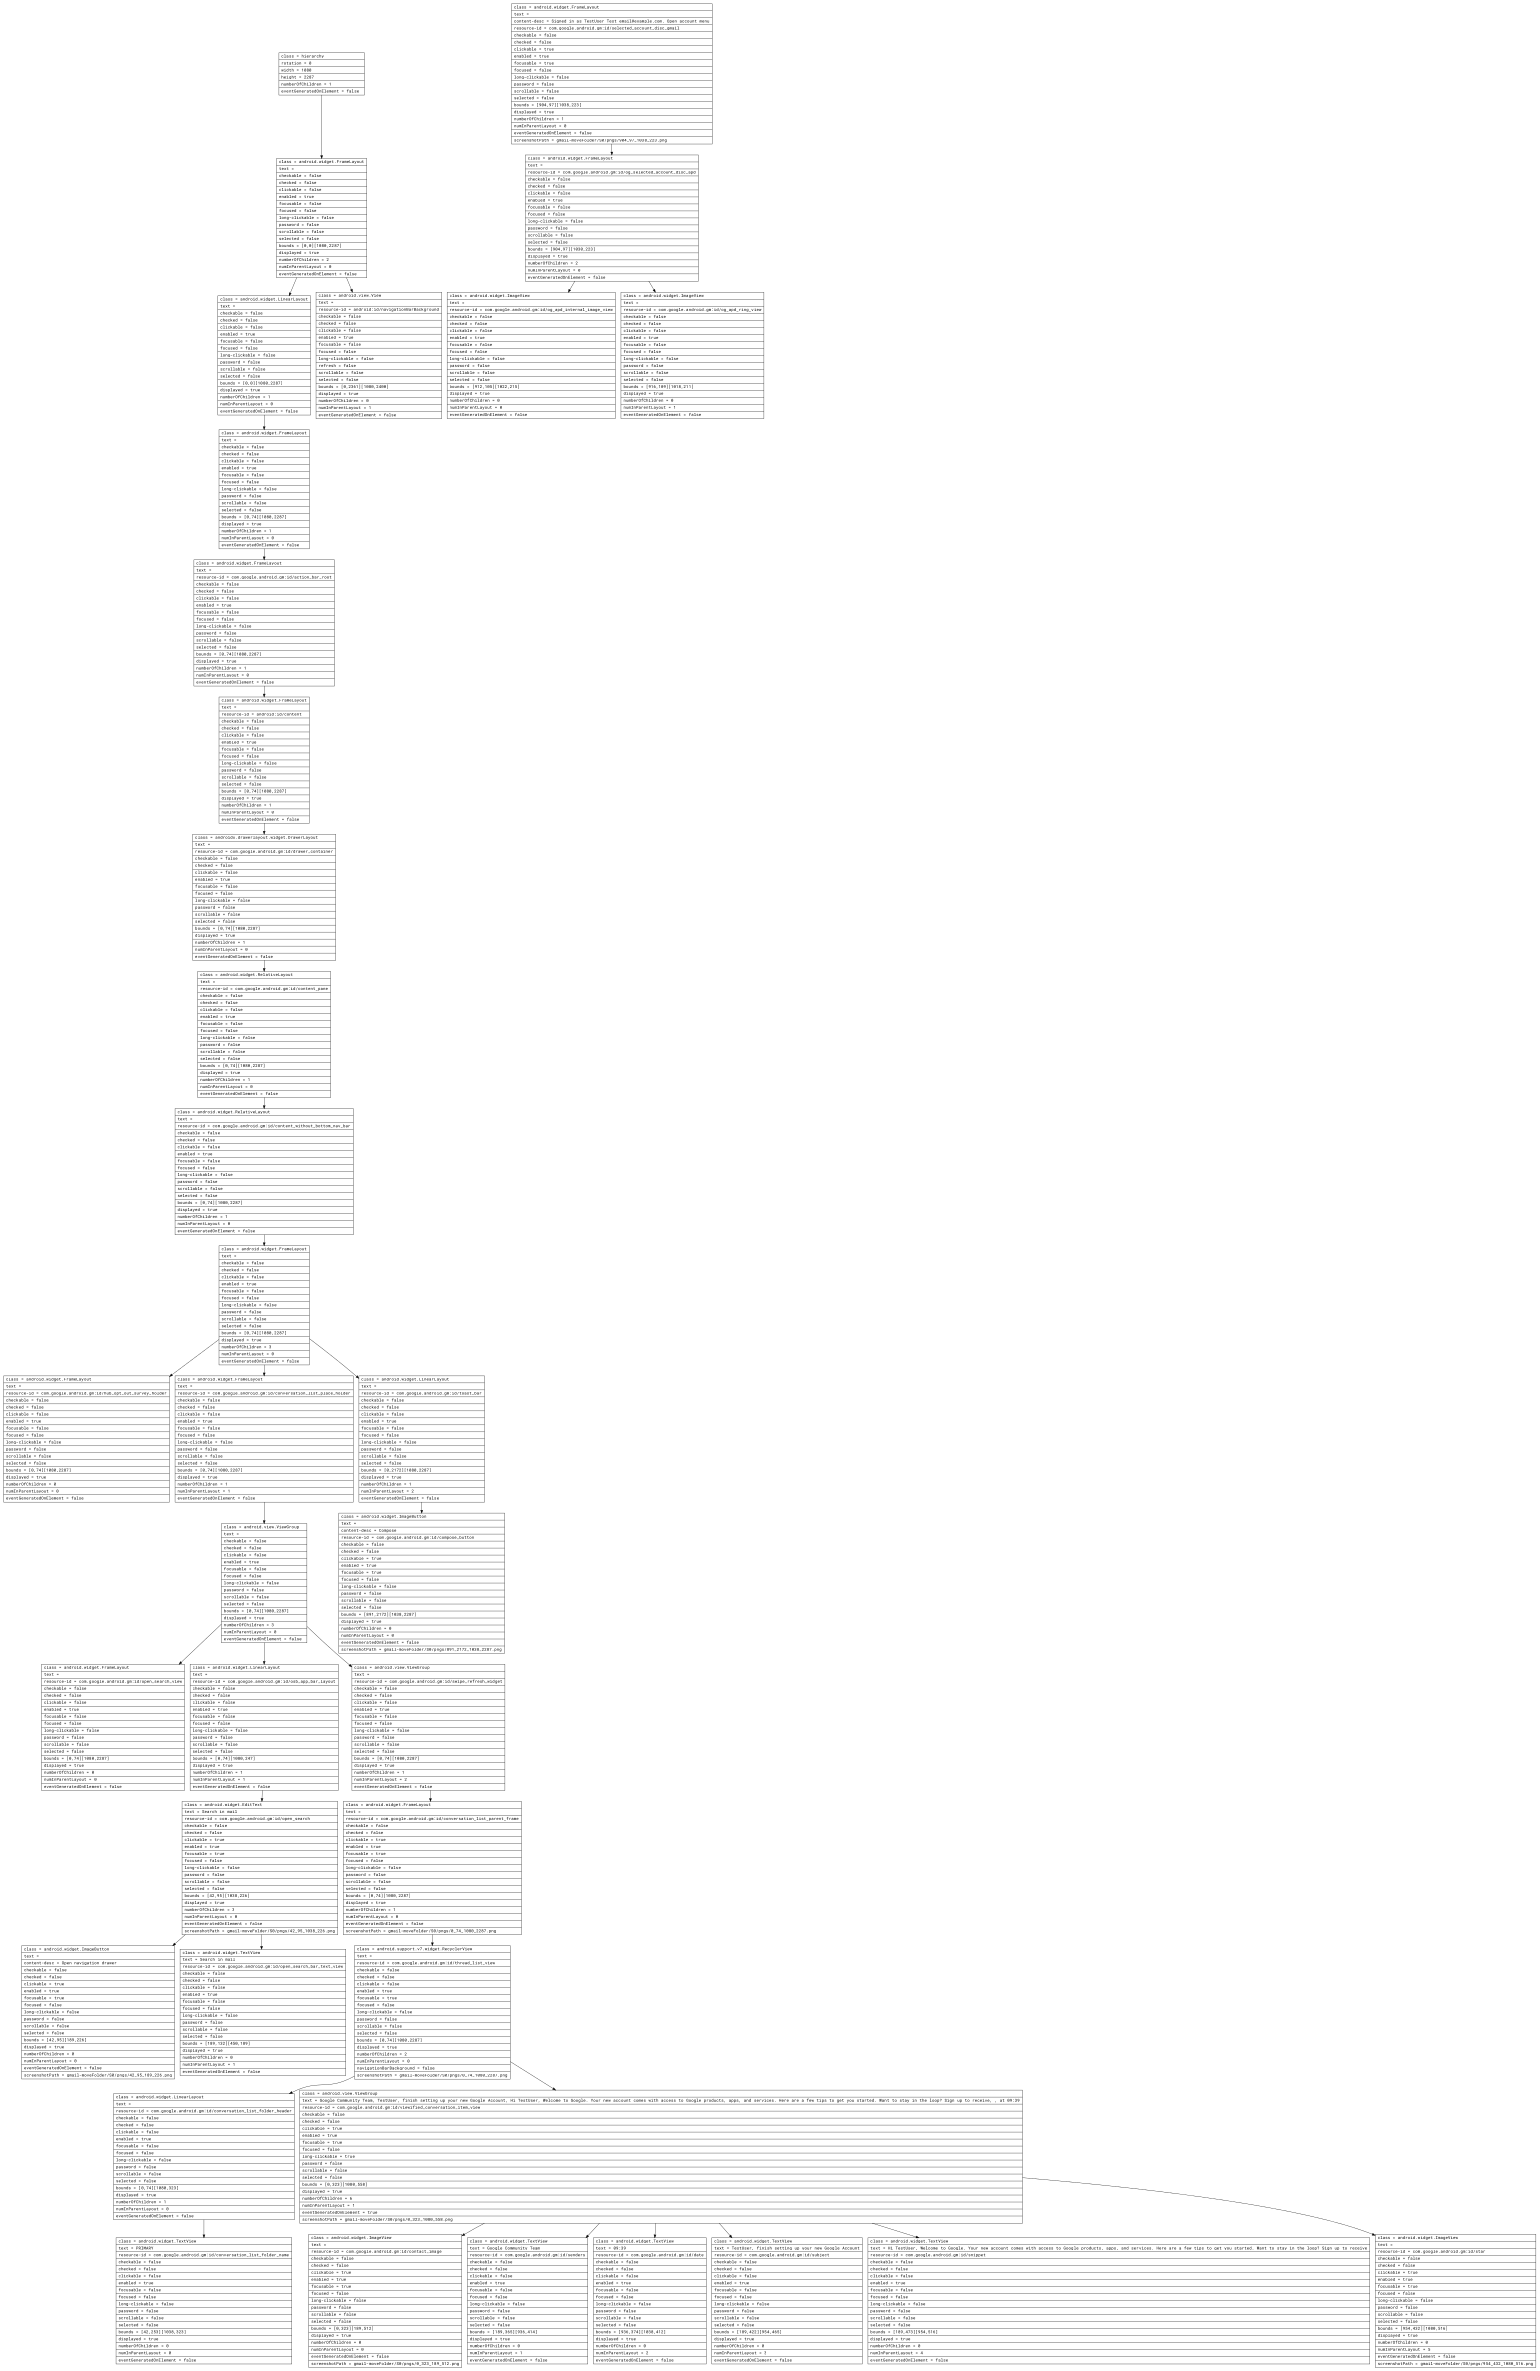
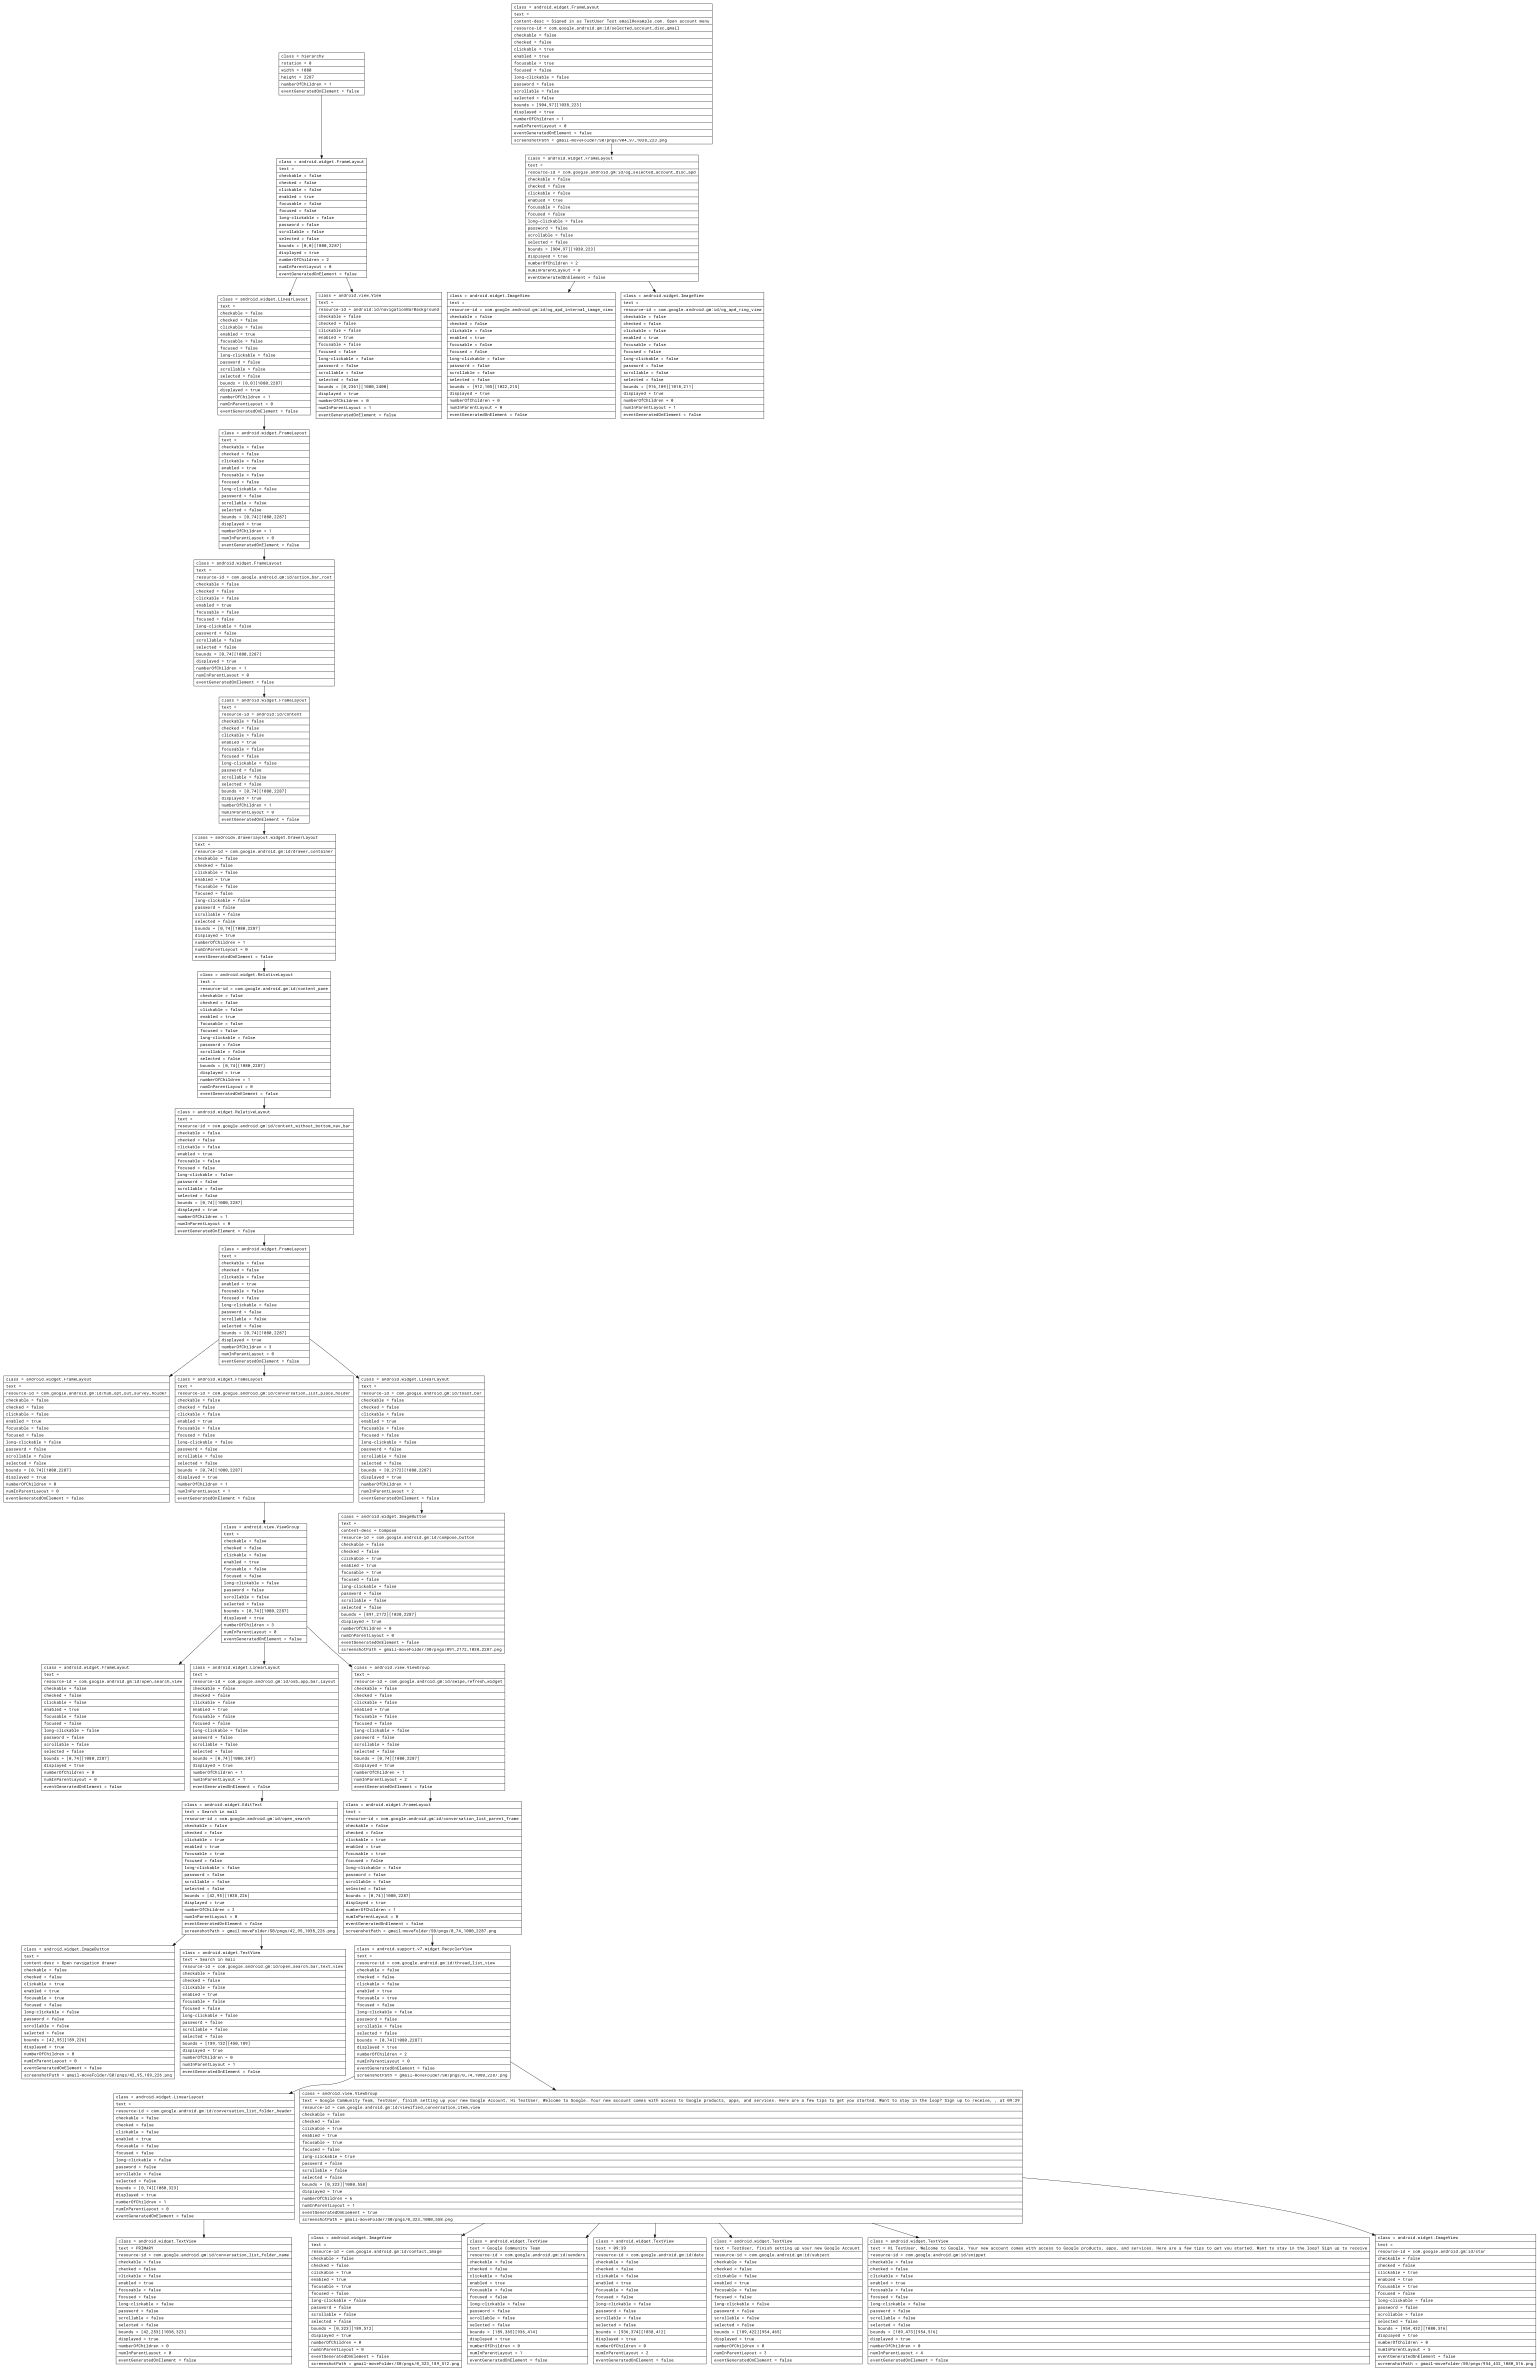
(337, 366) -> (339, 366)
(397, 2068) -> (397, 2068)
